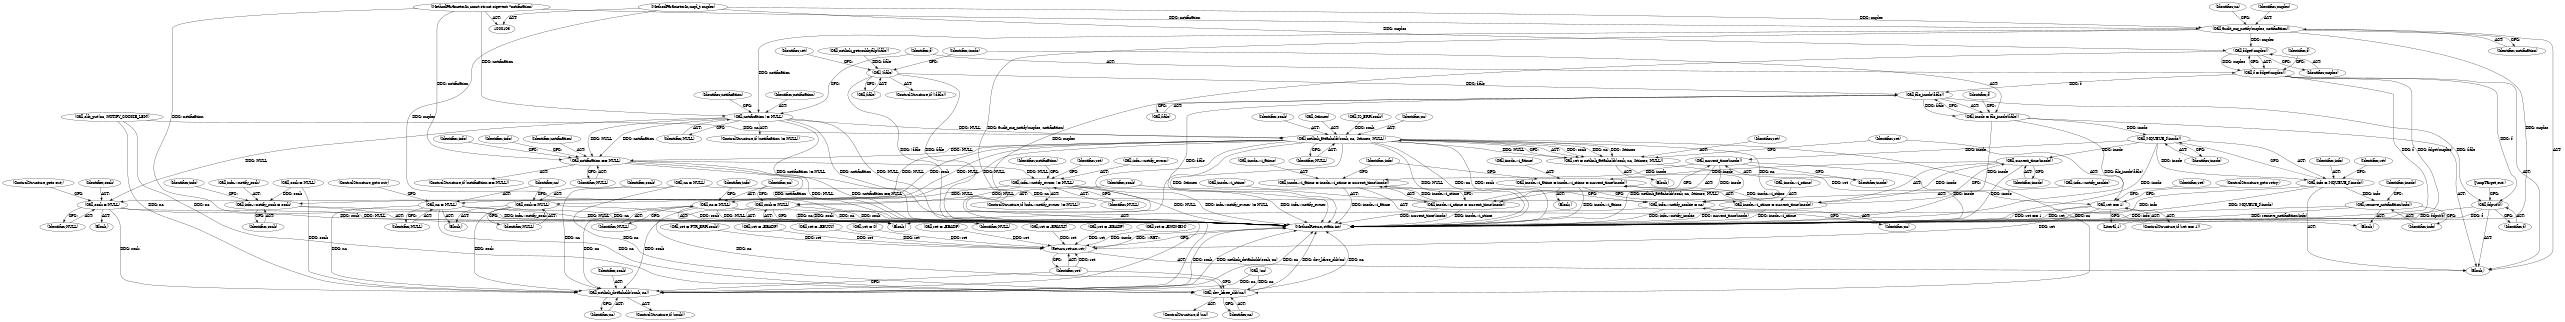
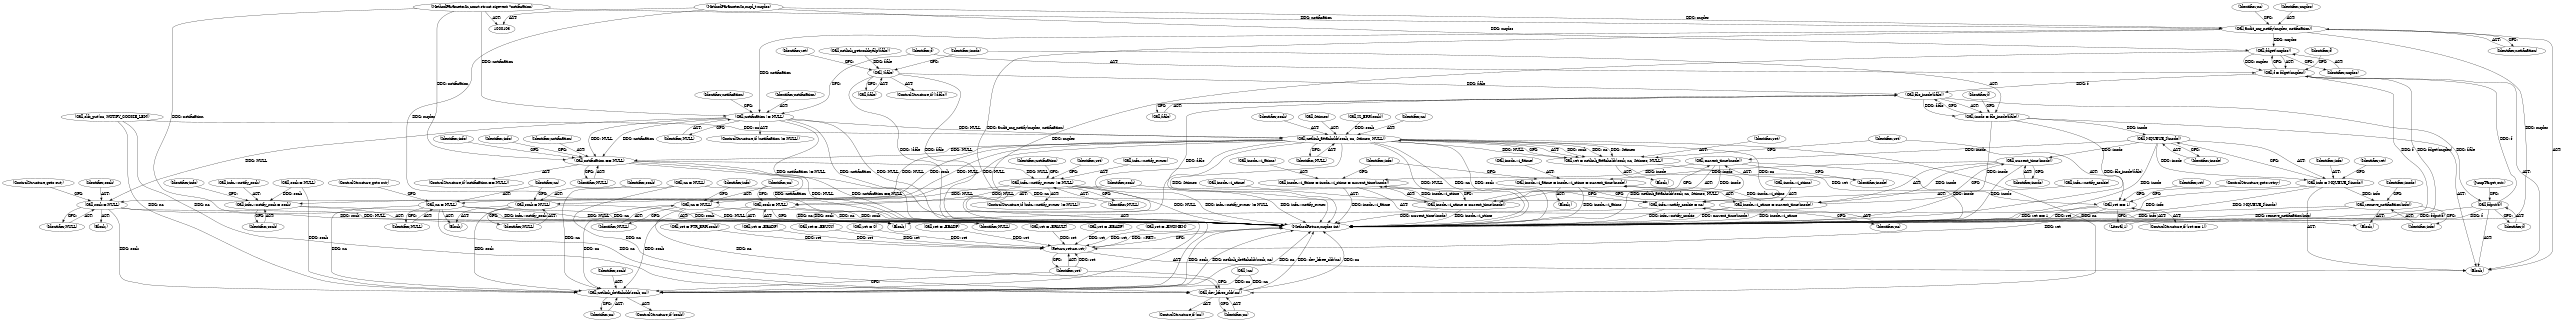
(2459, 82) -> (2463, 83)
(1318, 227) -> (1316, 227)
(1121, 238) -> (1119, 238)
